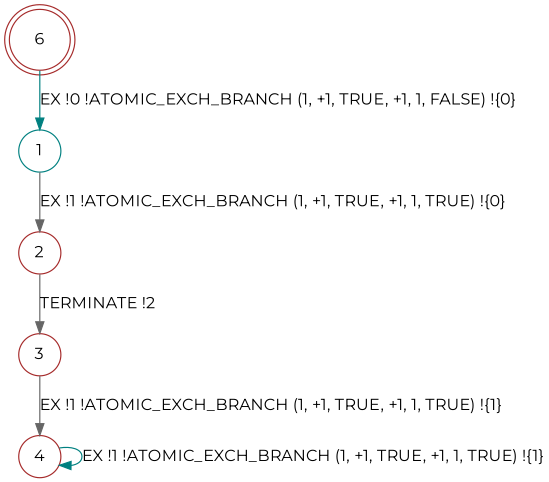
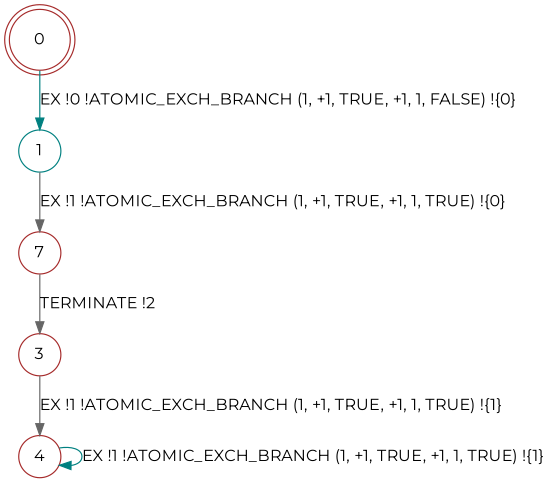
(40, 40) -> (40, 40)
(40, 253) -> (40, 253)
